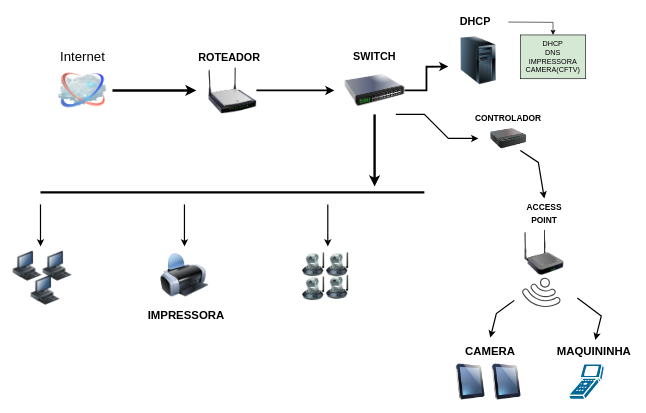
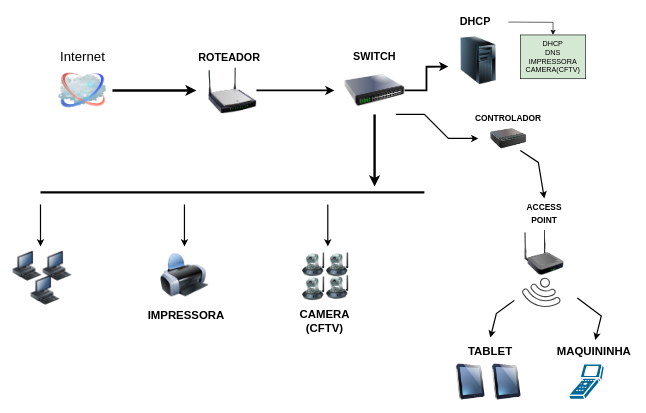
none -> (325, 321)
(491, 351) -> (491, 351)
